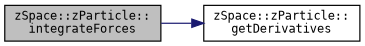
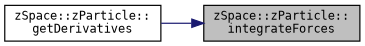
(176, 23) -> (176, 23)
